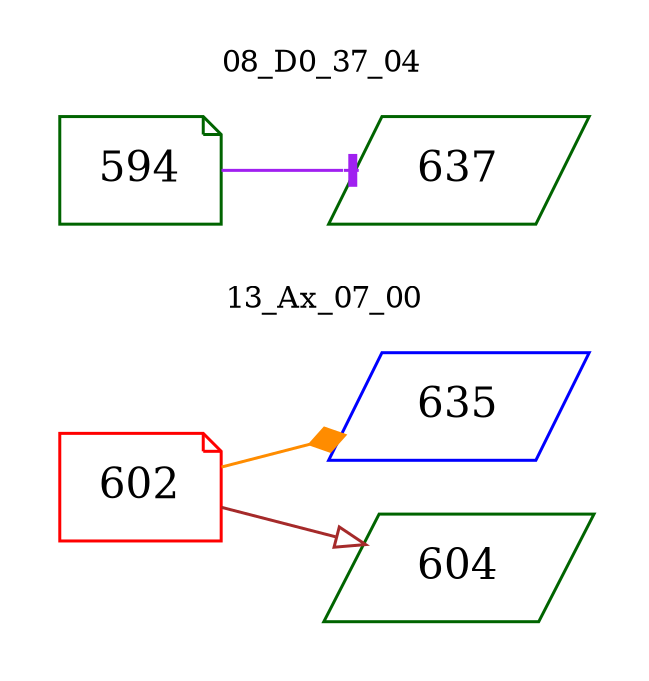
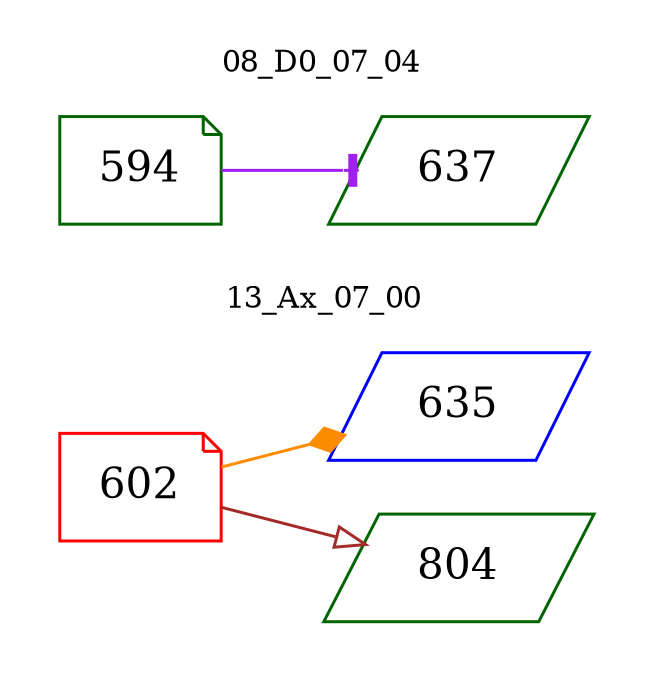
(322, 64) -> (322, 64)
(459, 568) -> (459, 568)
